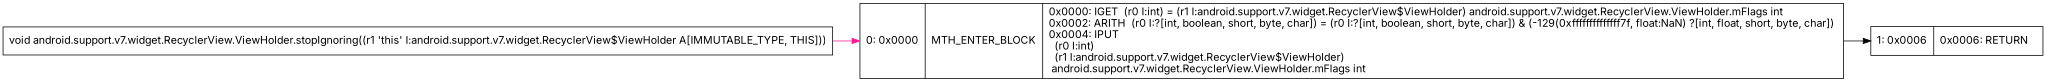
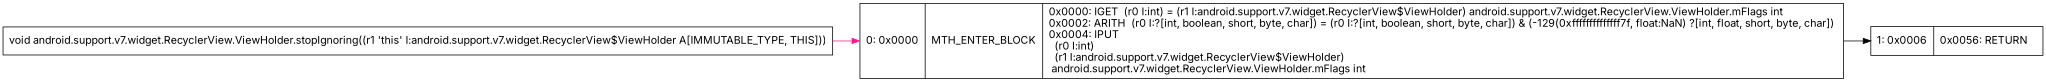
(1988, 41) -> (1988, 41)
